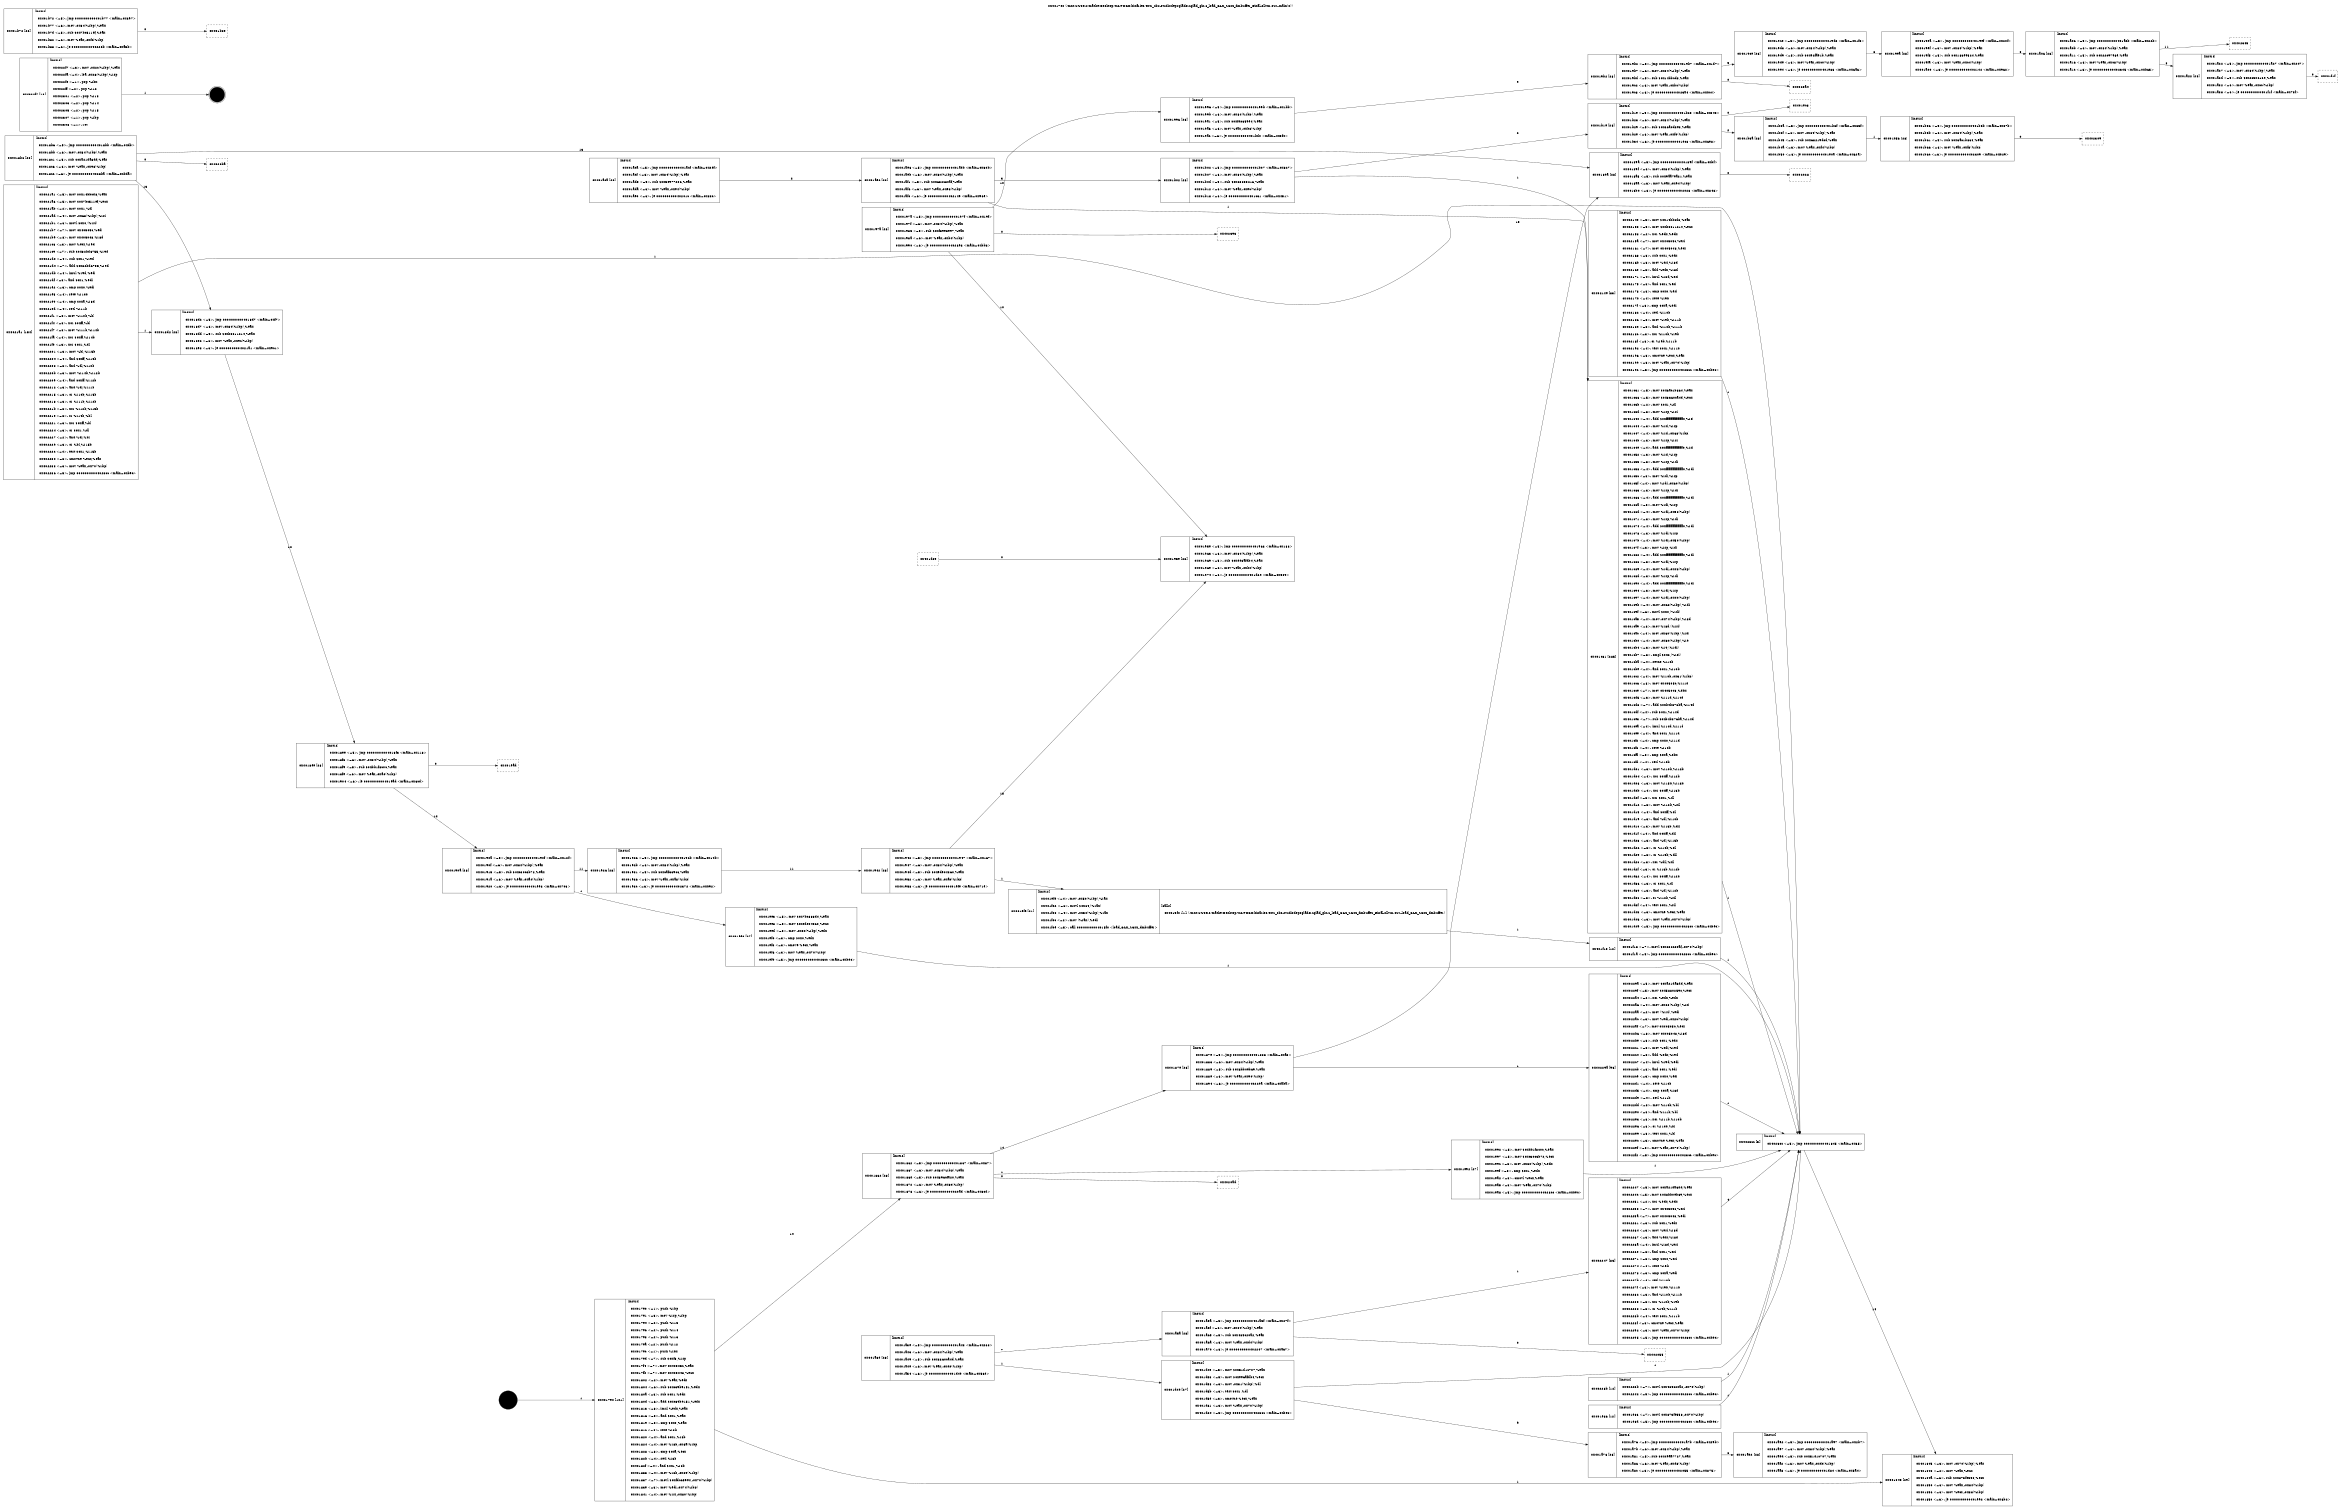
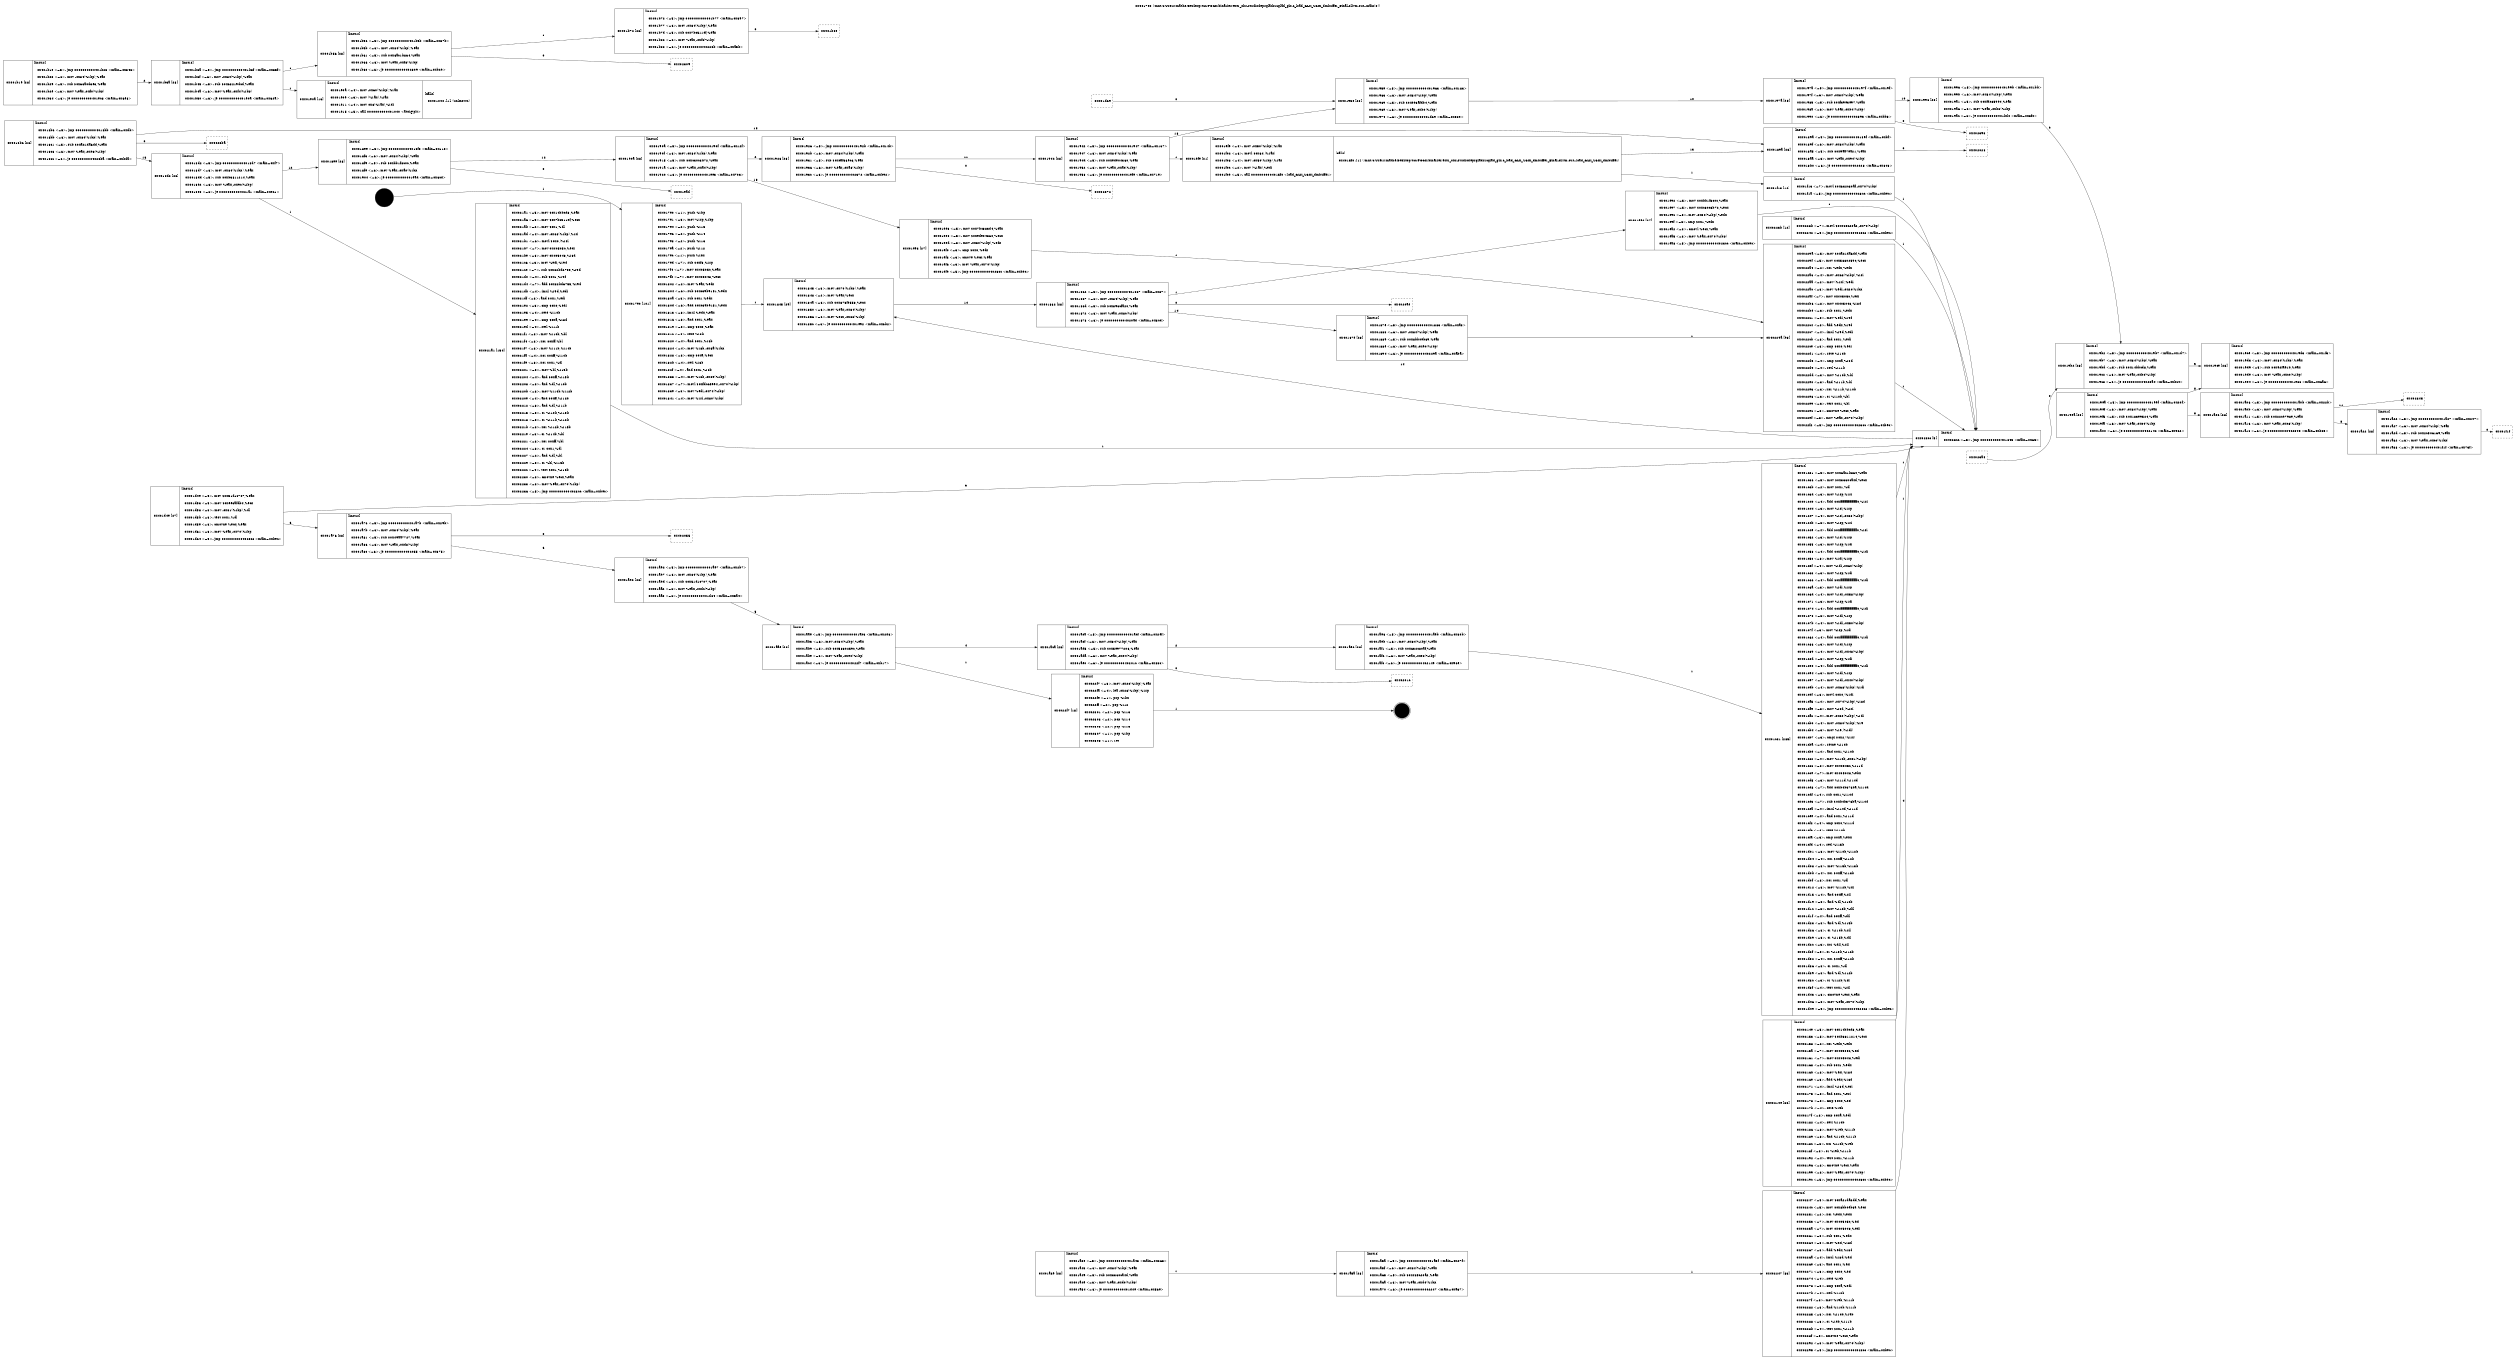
none -> (532, 43)
(1873, 54) -> (2193, 391)
(1755, 84) -> (2045, 447)
none -> (384, 99)
(1800, 106) -> none
(1228, 180) -> none
none -> (1102, 192)
(144, 332) -> (366, 256)
(1077, 393) -> (1615, 101)
none -> (829, 647)
(1497, 671) -> (1691, 153)
none -> (1402, 680)
(581, 869) -> (755, 157)
(581, 891) -> (755, 180)
(1381, 967) -> (1398, 272)
(806, 1276) -> (964, 305)
(1468, 1346) -> (560, 536)
(1655, 1365) -> (966, 486)
(1077, 1374) -> none
(1655, 1417) -> none
